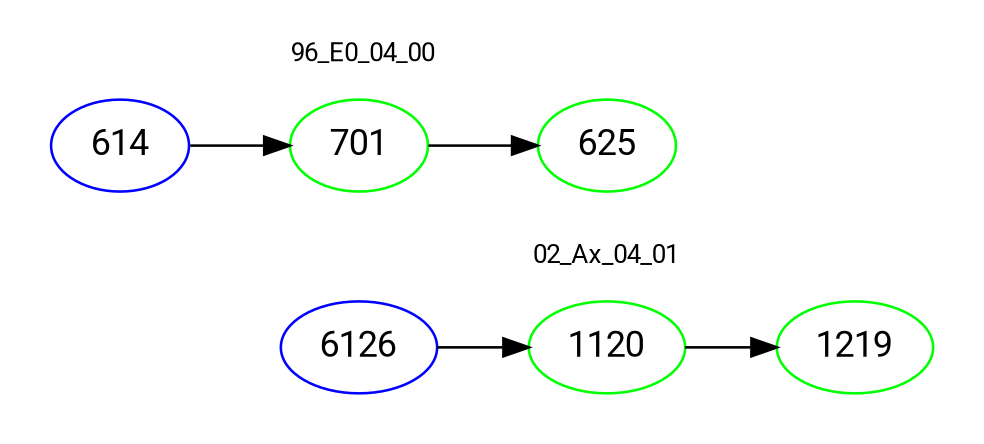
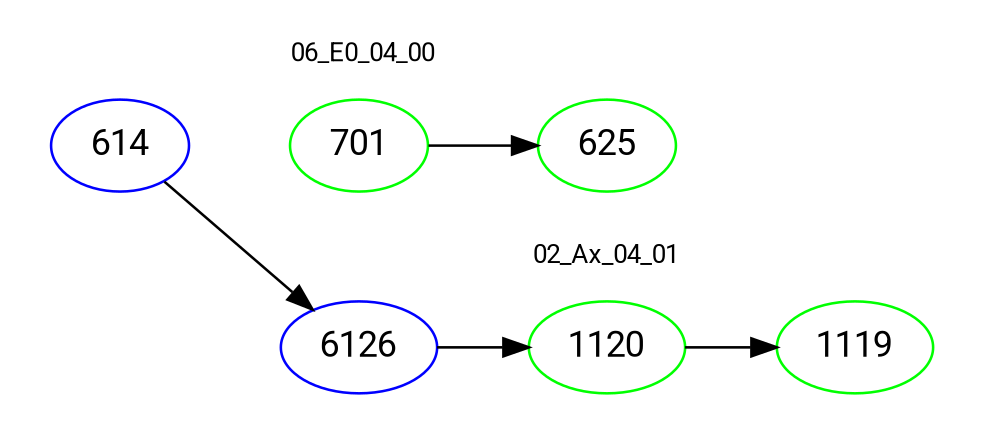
(364, 55) -> (364, 55)
(227, 146) -> (228, 237)
(855, 347) -> (855, 347)
